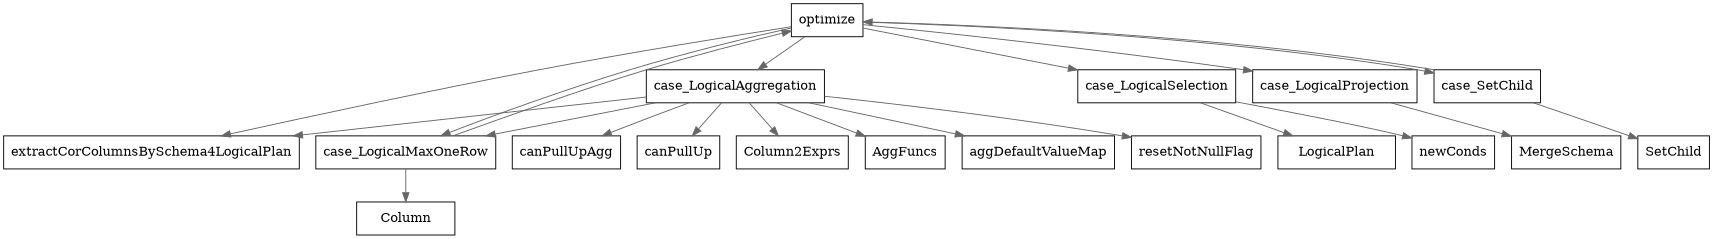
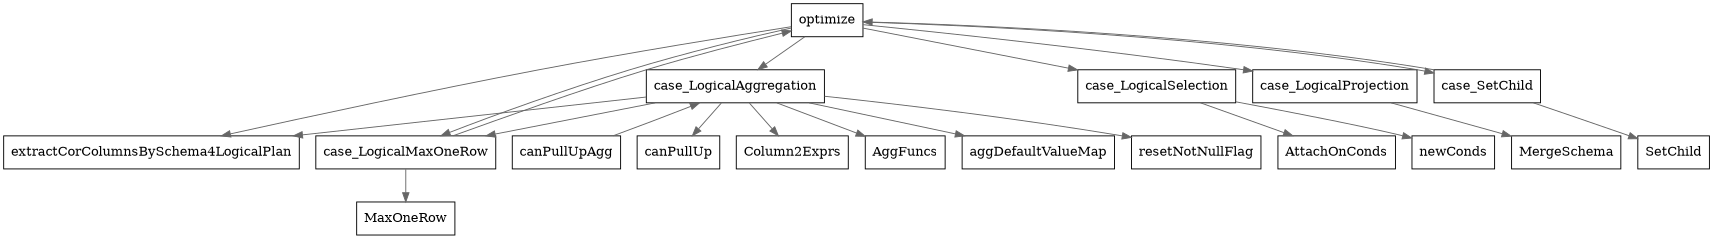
(650, 117) -> (652, 121)
(1337, 152) -> (1337, 152)
(406, 218) -> (406, 218)
